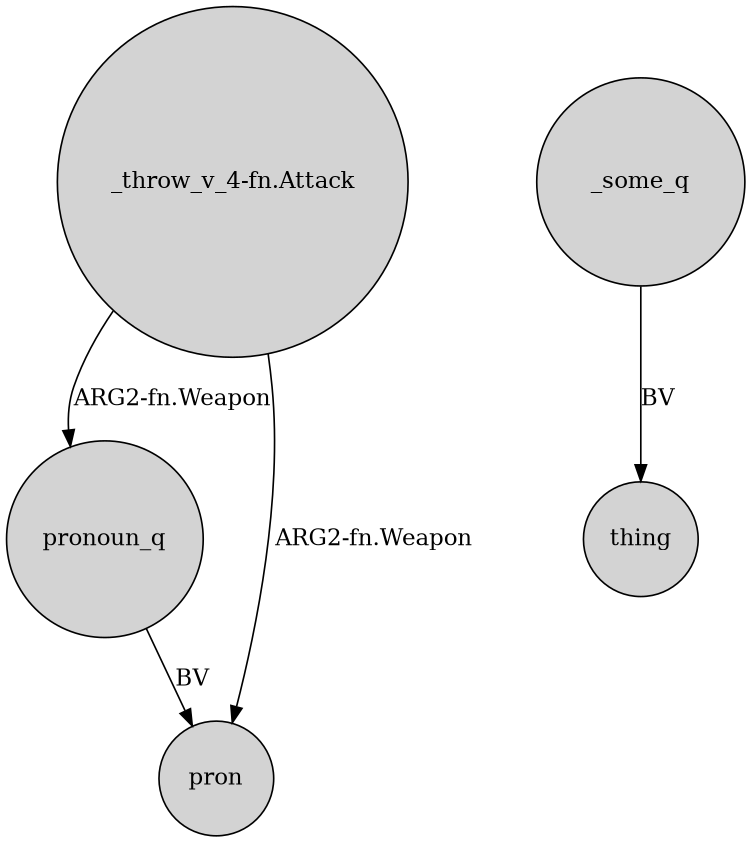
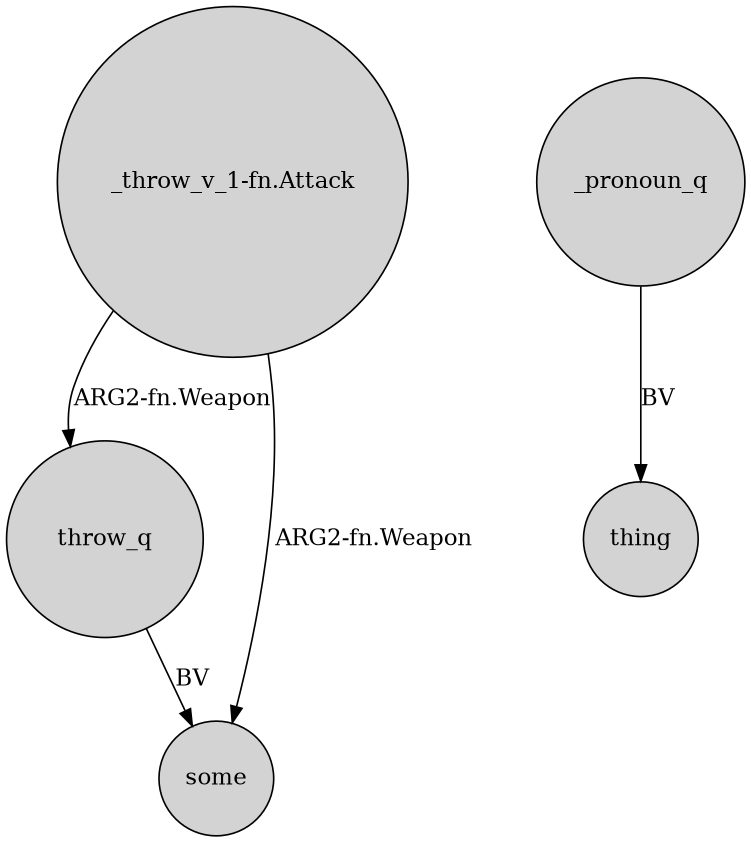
(233, 182) -> (233, 182)
(641, 182) -> (641, 182)
(105, 539) -> (105, 539)
(216, 778) -> (216, 778)
